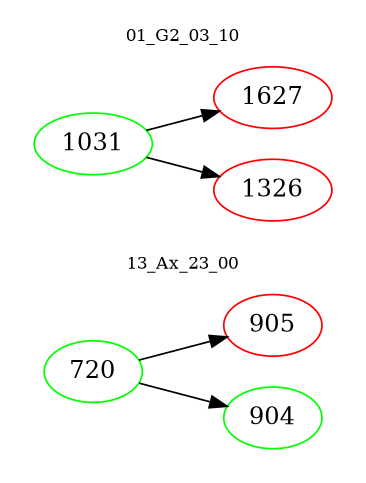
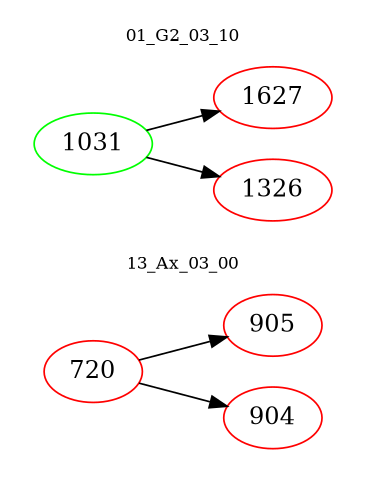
(183, 265) -> (183, 265)
(93, 372) -> (93, 372)
(273, 418) -> (273, 418)
